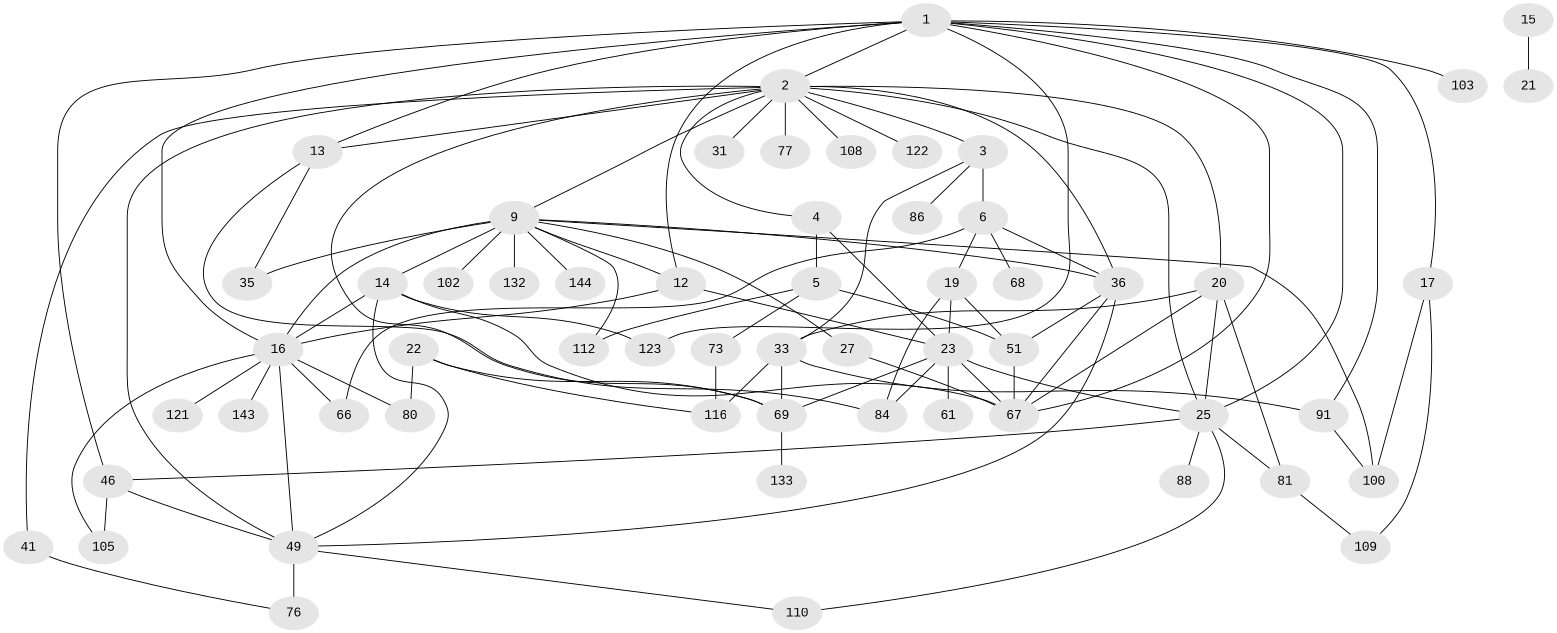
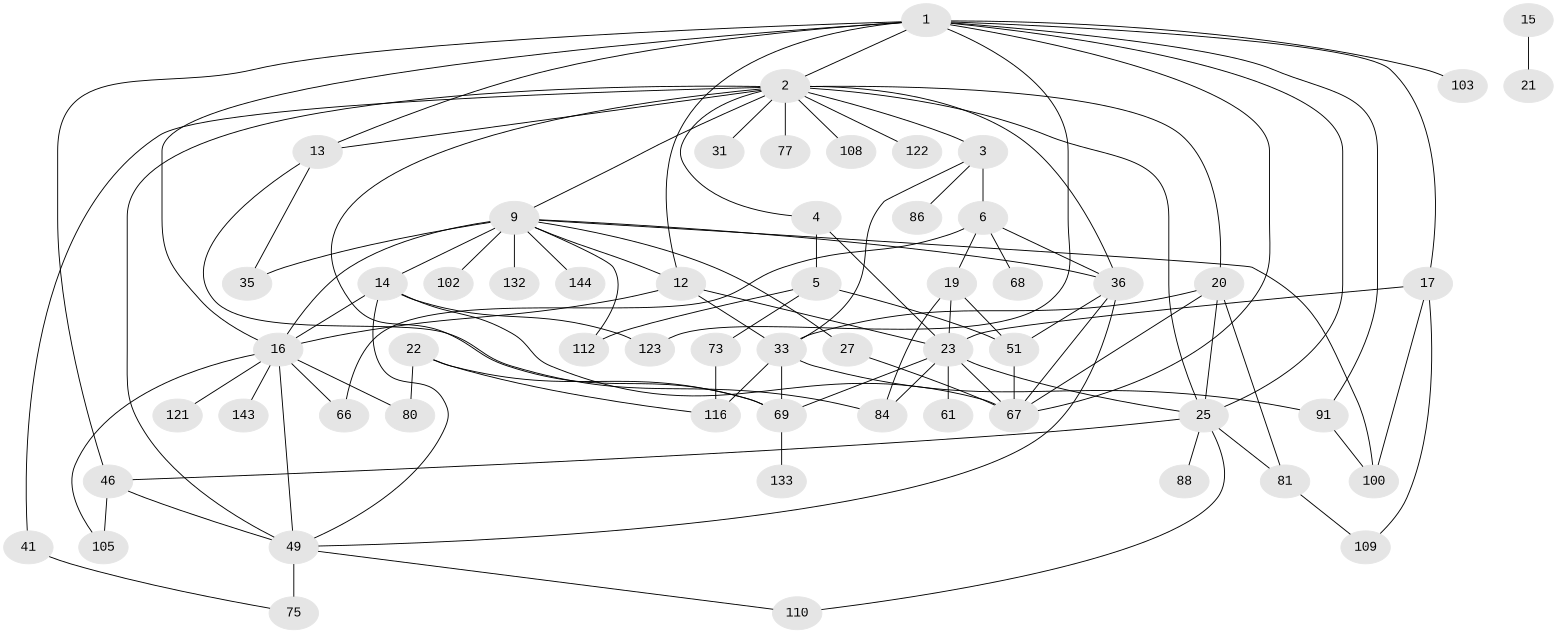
none -> (1195, 307)
none -> (731, 317)
(294, 613) -> (294, 613)
